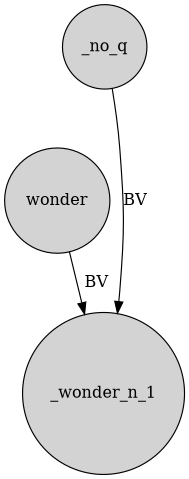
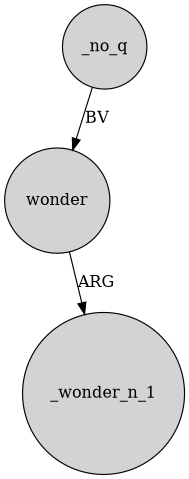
(123, 195) -> (84, 113)
(97, 283) -> (97, 283)
